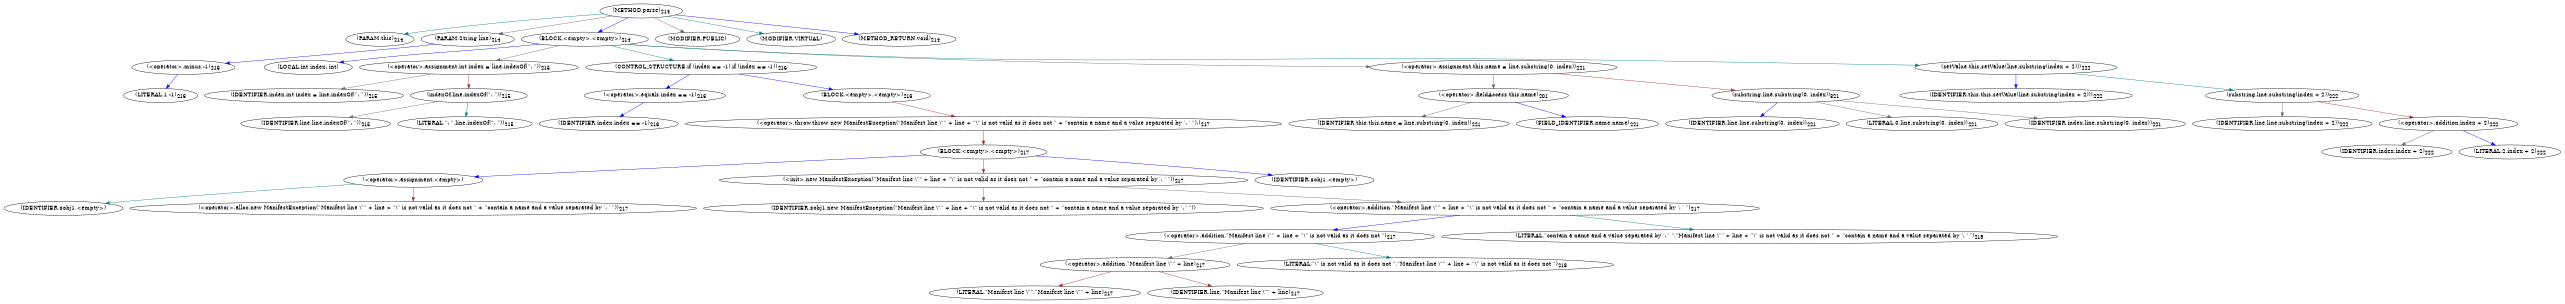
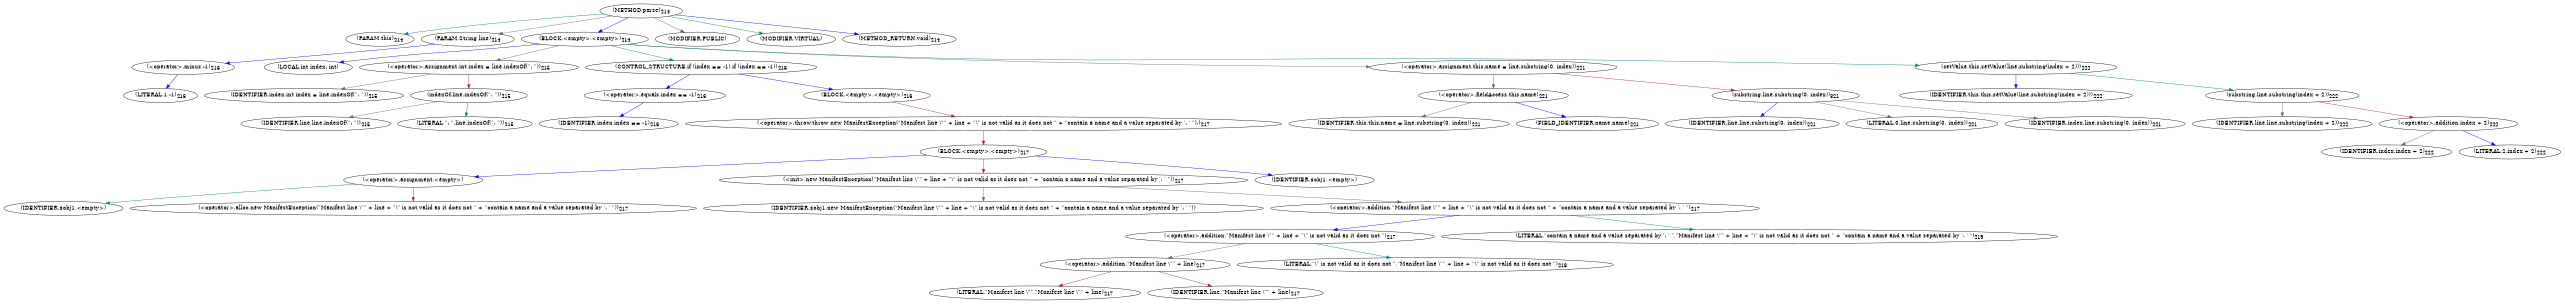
(1543, 95) -> (1543, 95)
